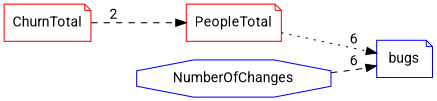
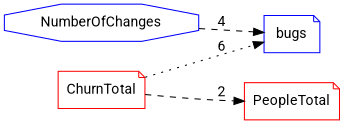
(324, 42) -> (200, 61)
(354, 61) -> (222, 22)
